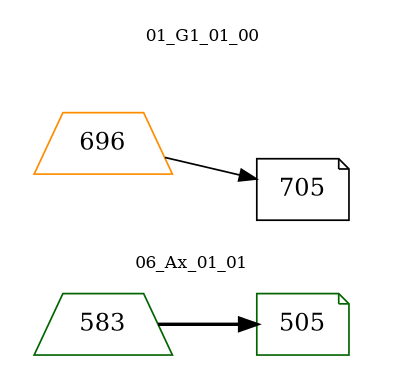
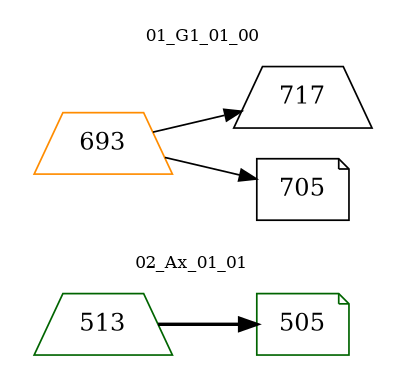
none -> (303, 97)
(103, 143) -> (103, 143)
(192, 264) -> (192, 264)
(103, 324) -> (103, 324)
